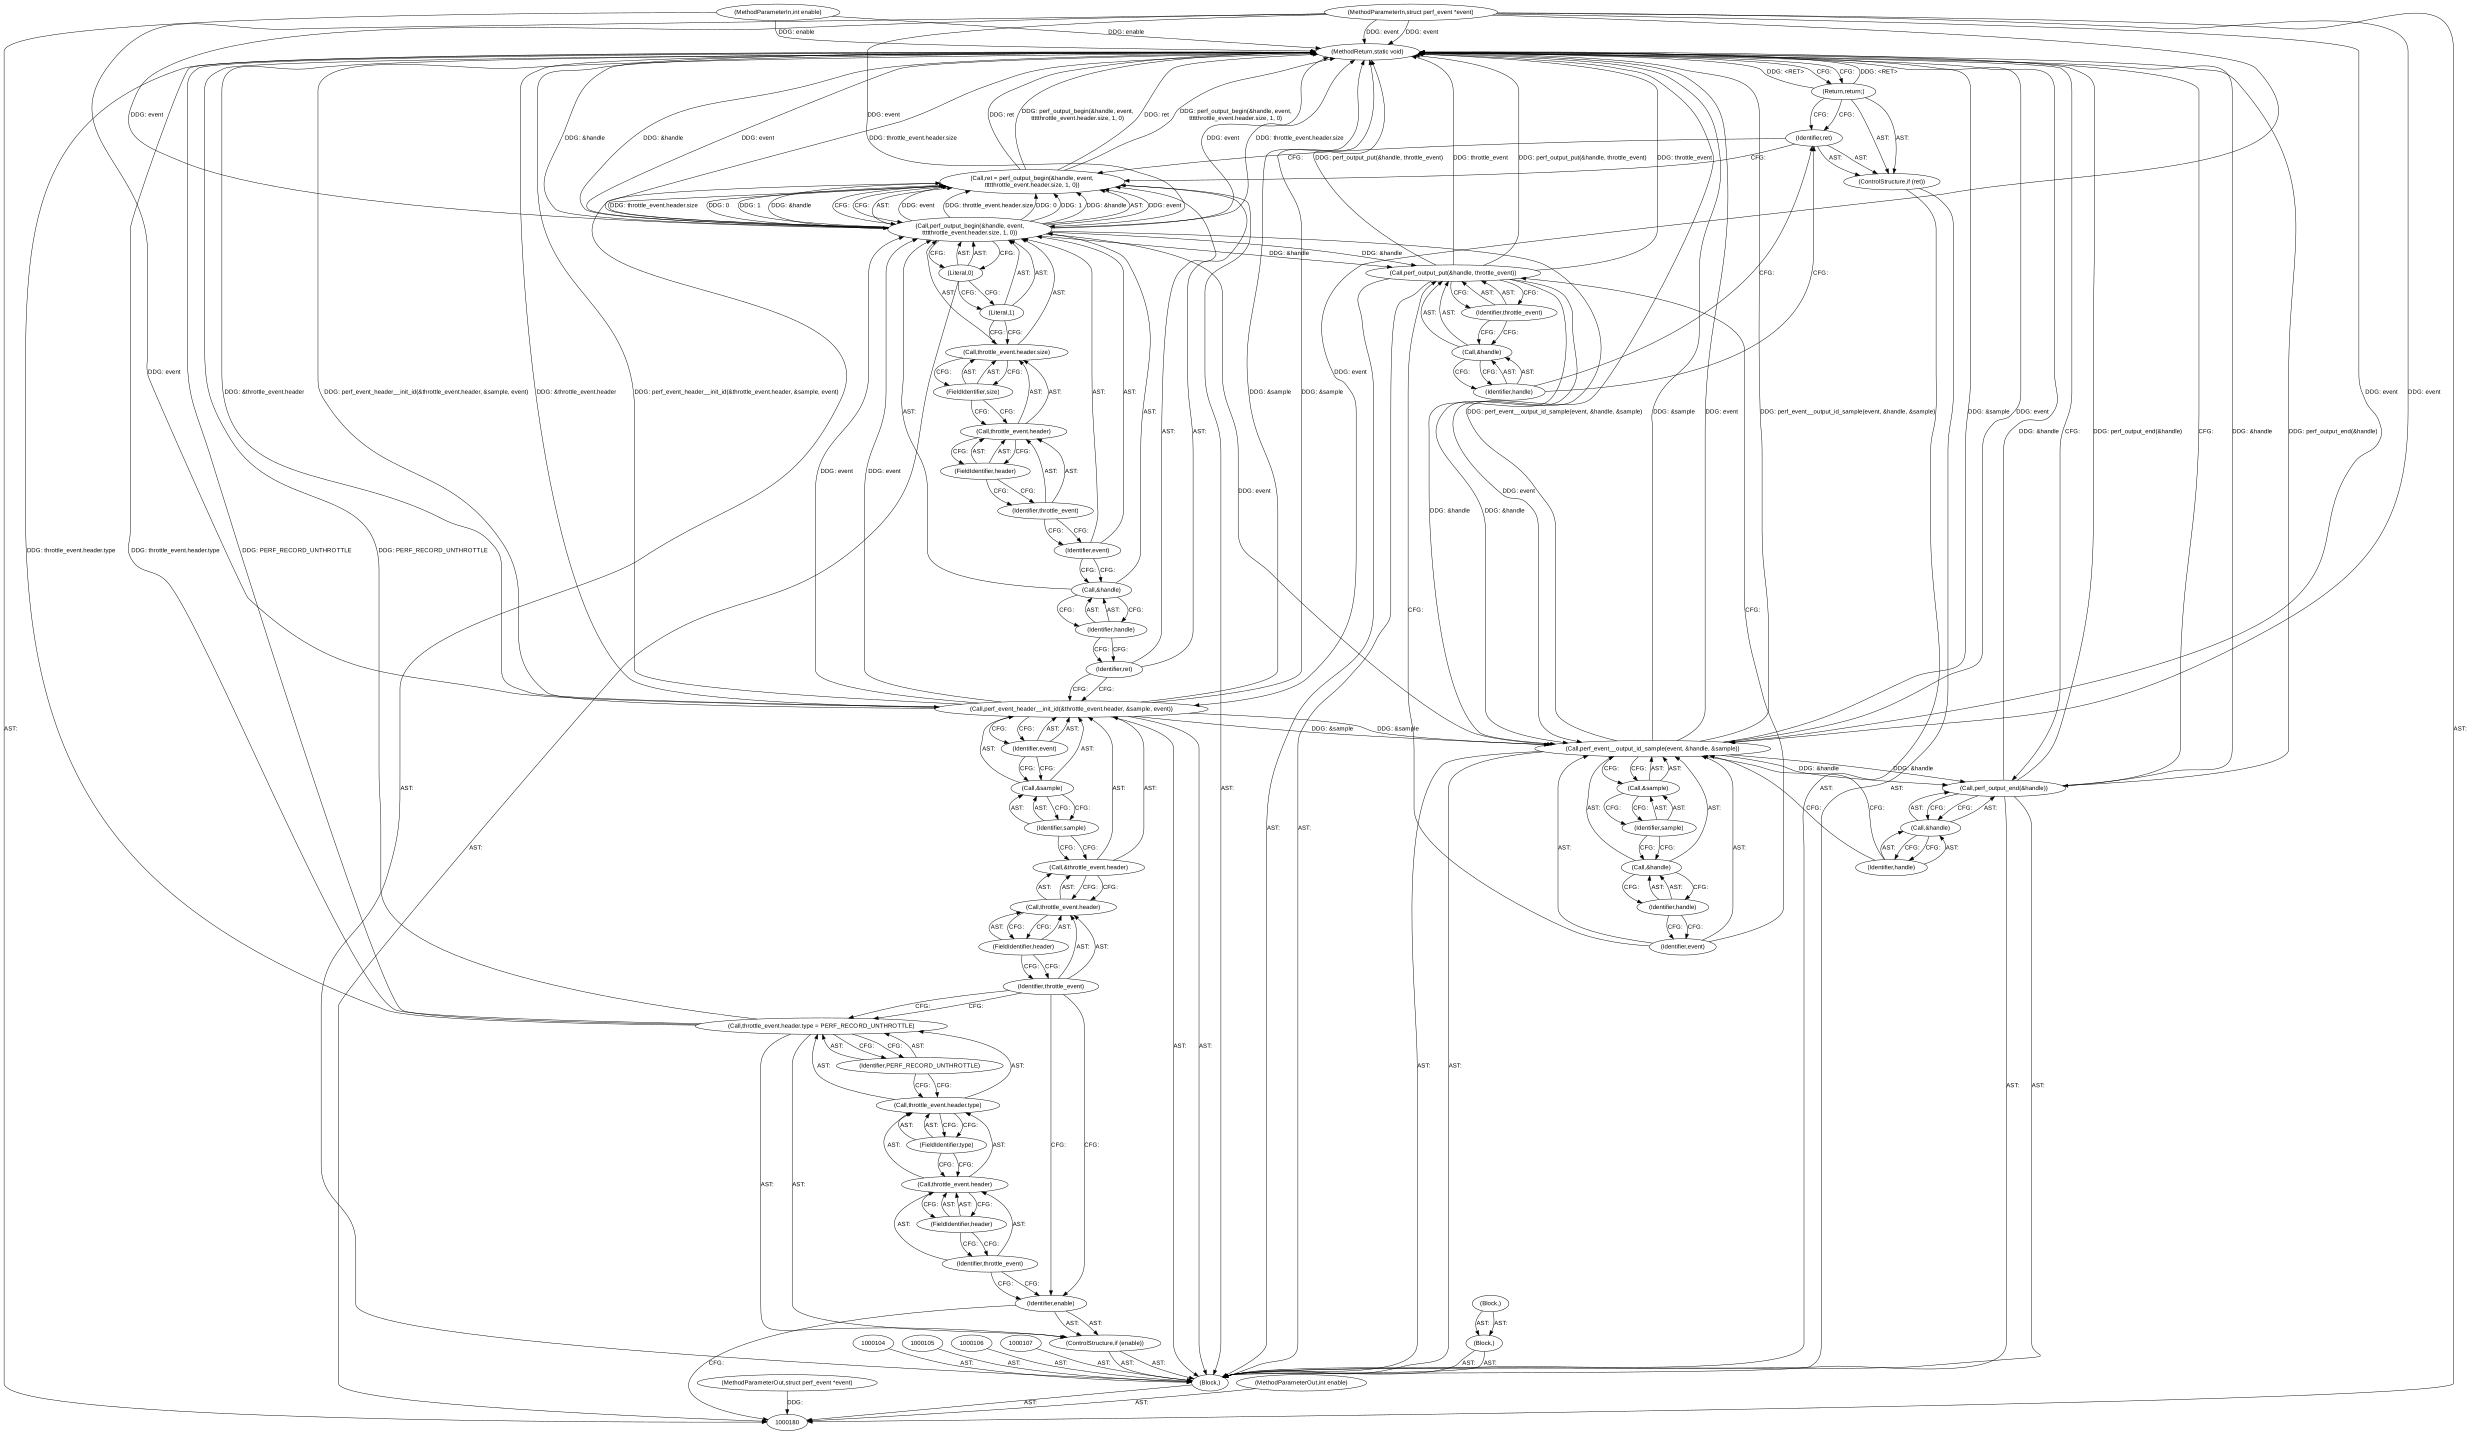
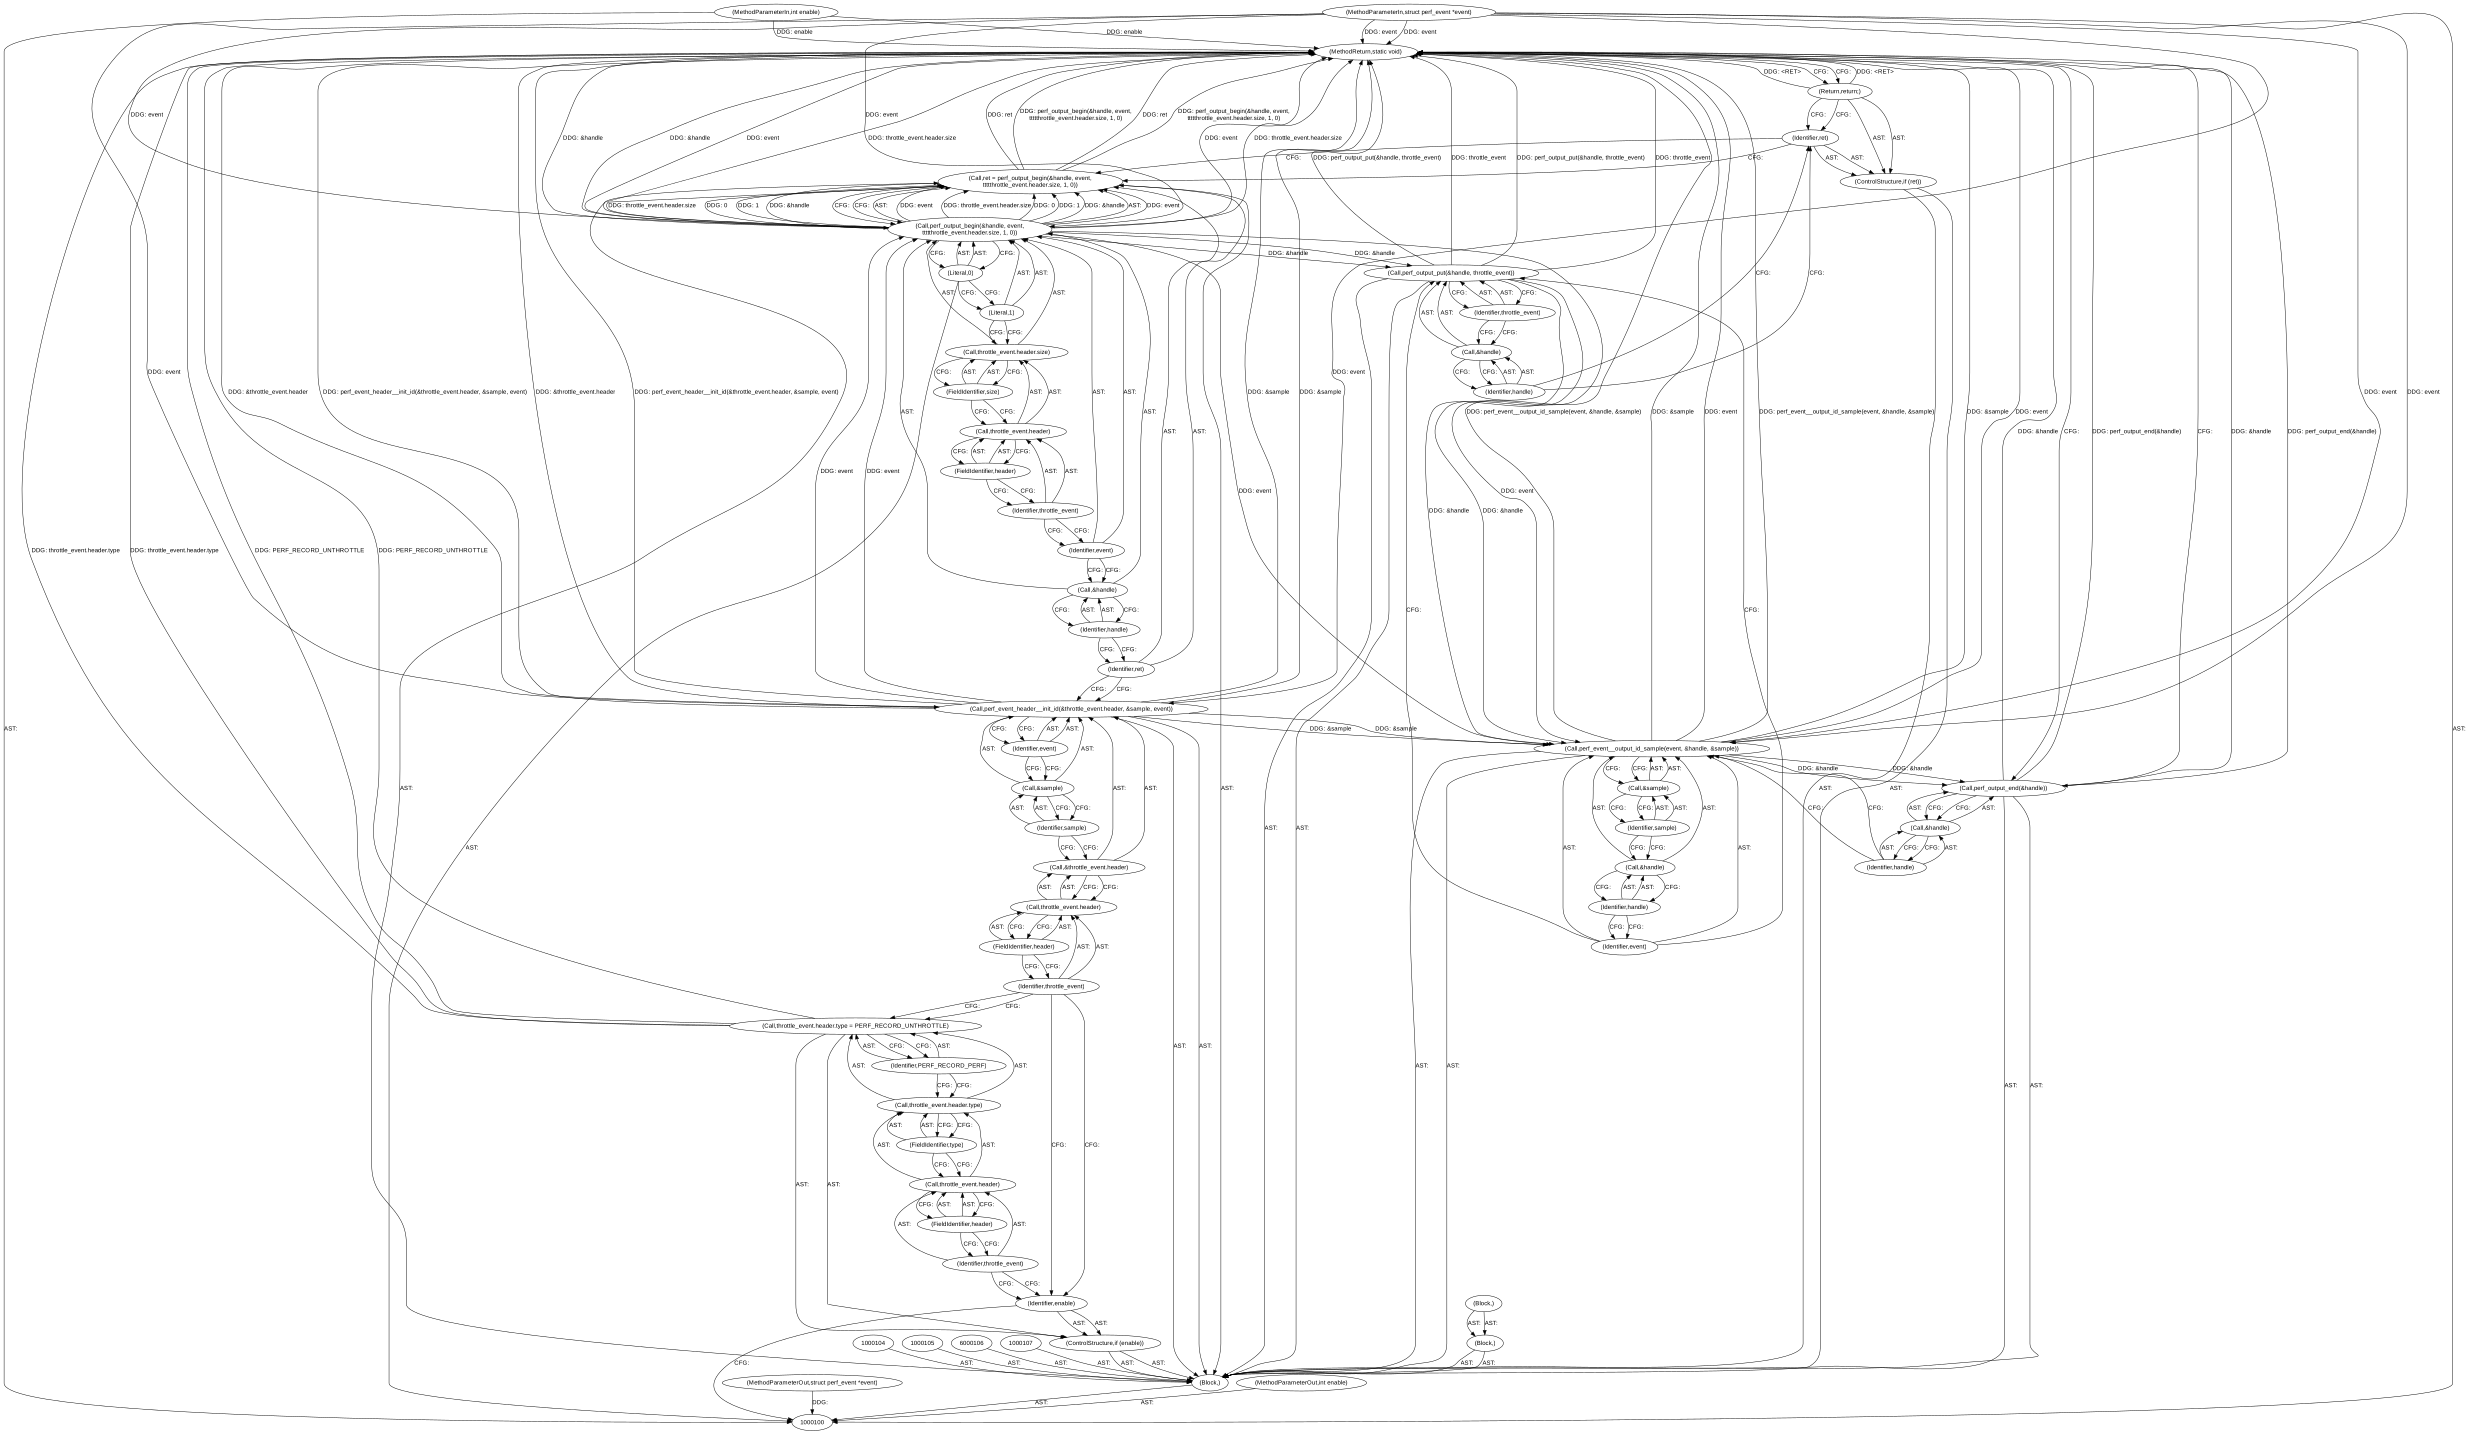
(920, 1066) -> (939, 1066)
(972, 1343) -> (972, 1343)
(787, 1422) -> (812, 1422)
